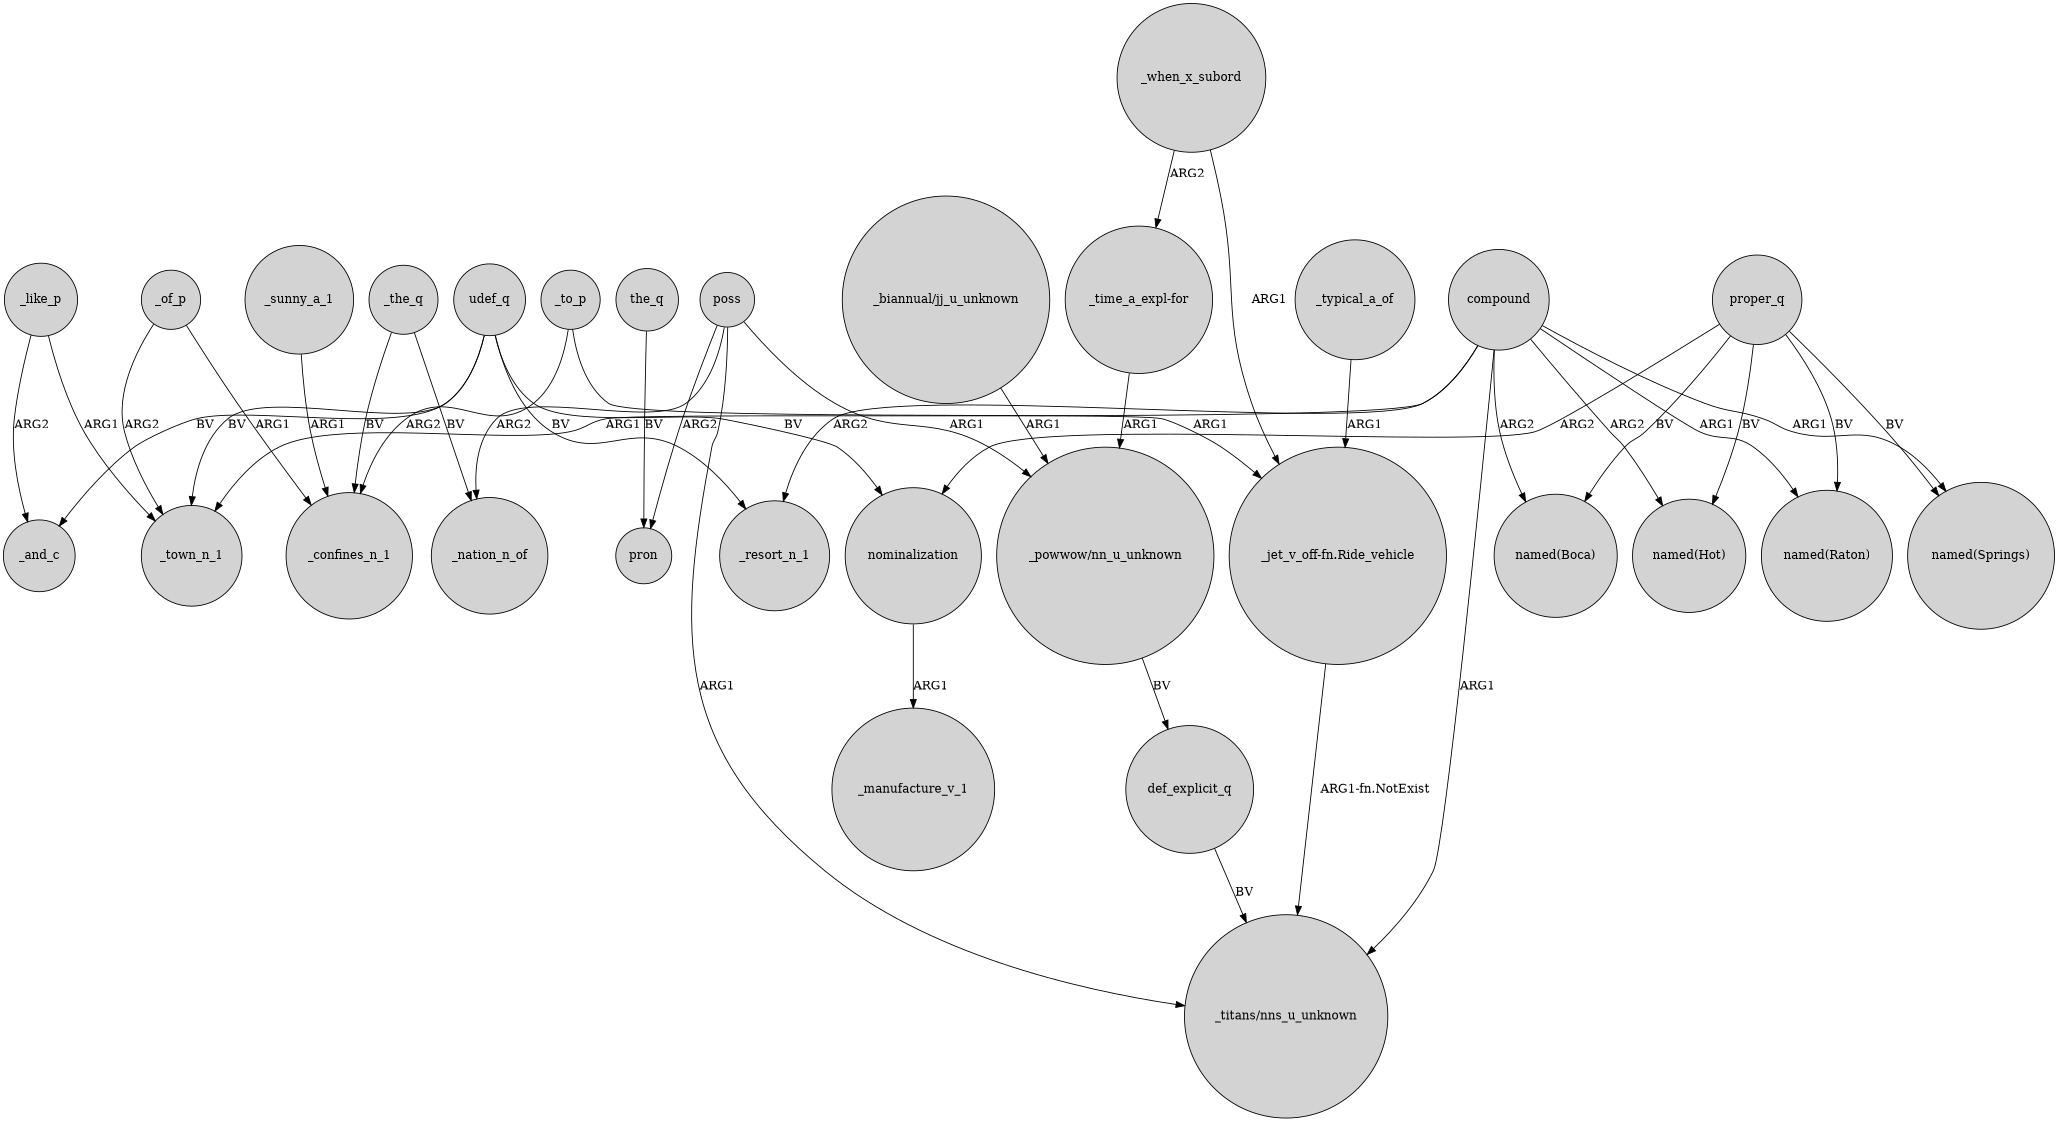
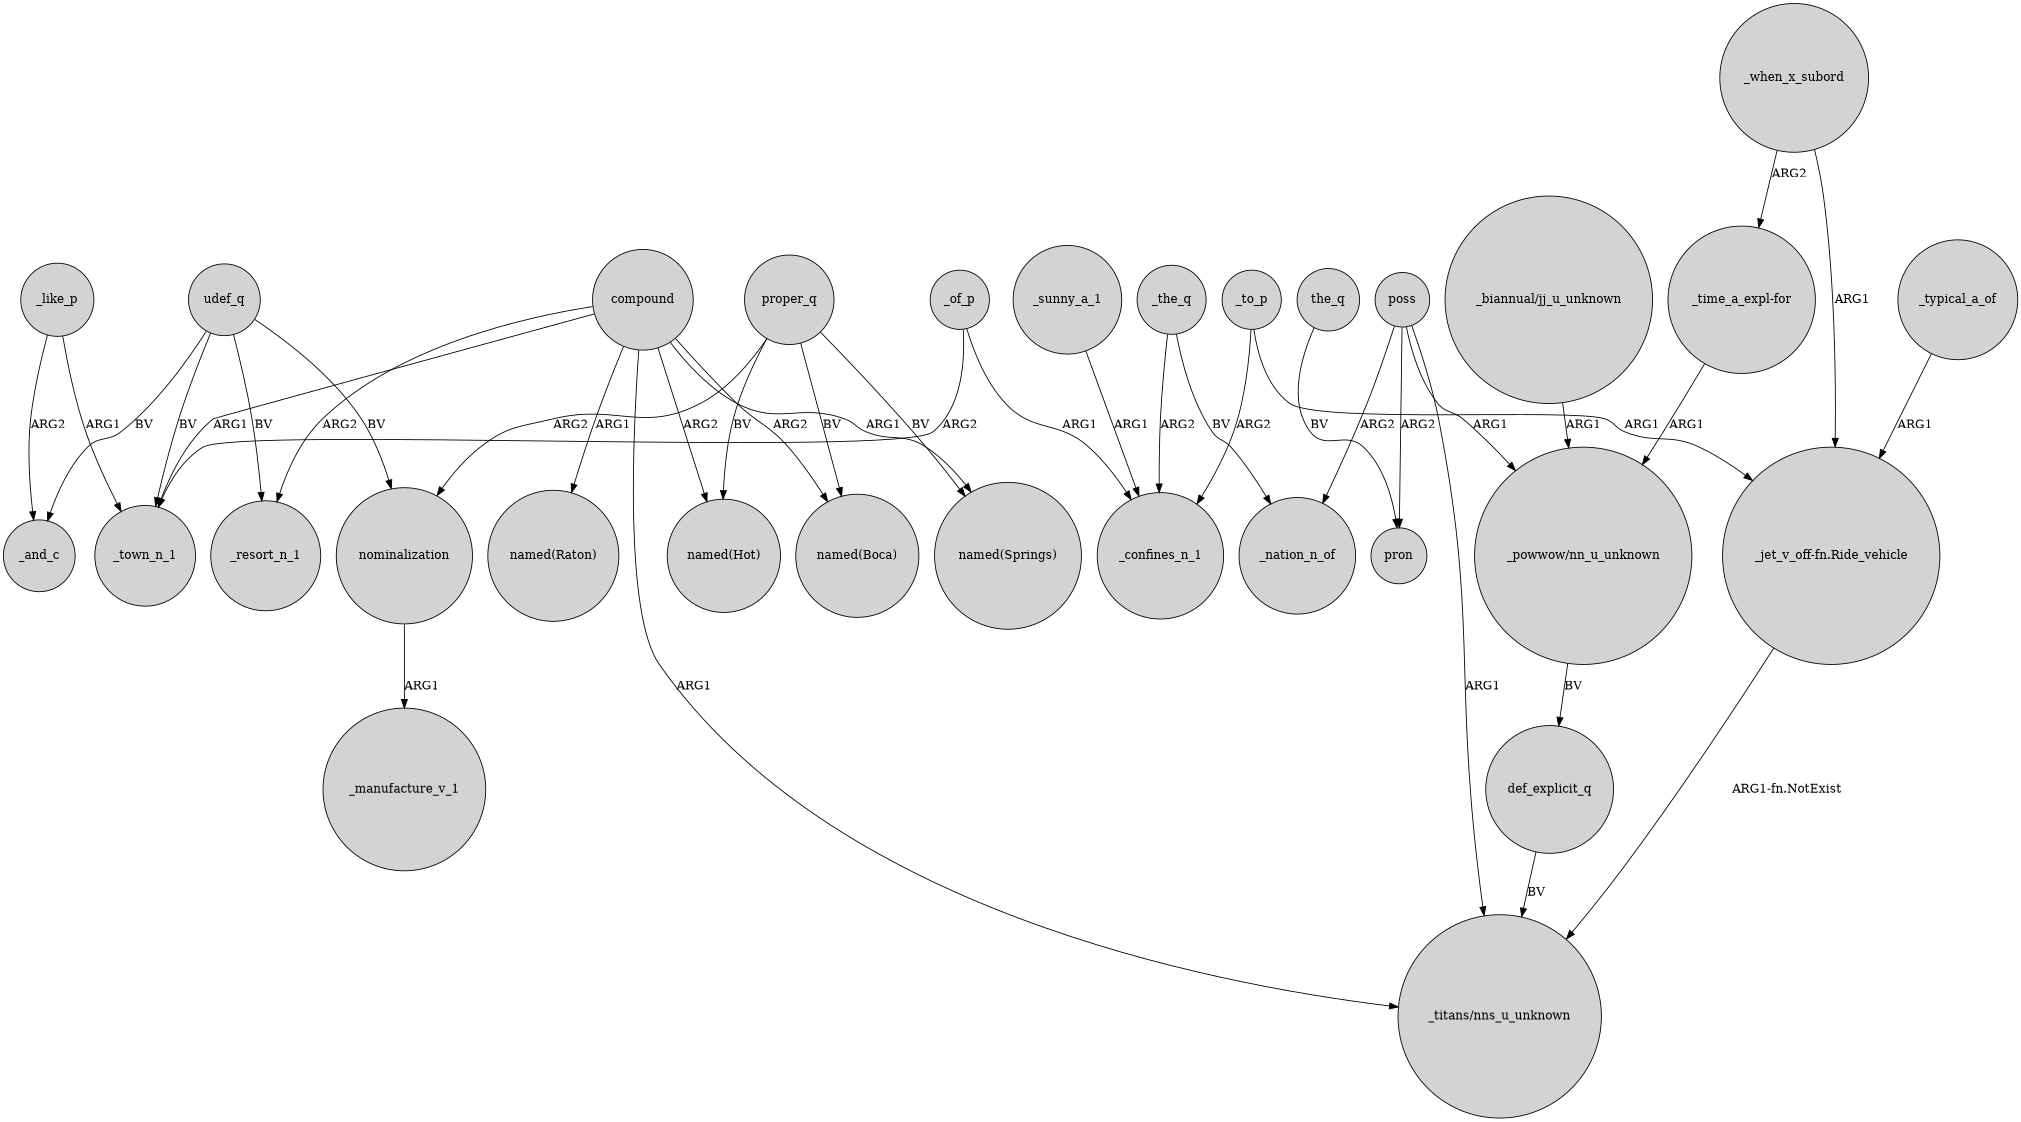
(1826, 404) -> none
(375, 425) -> (1178, 425)
